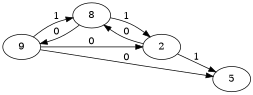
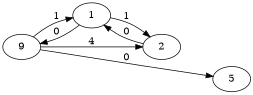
(92, 15) -> (92, 15)
(92, 42) -> (92, 42)
(193, 61) -> none
